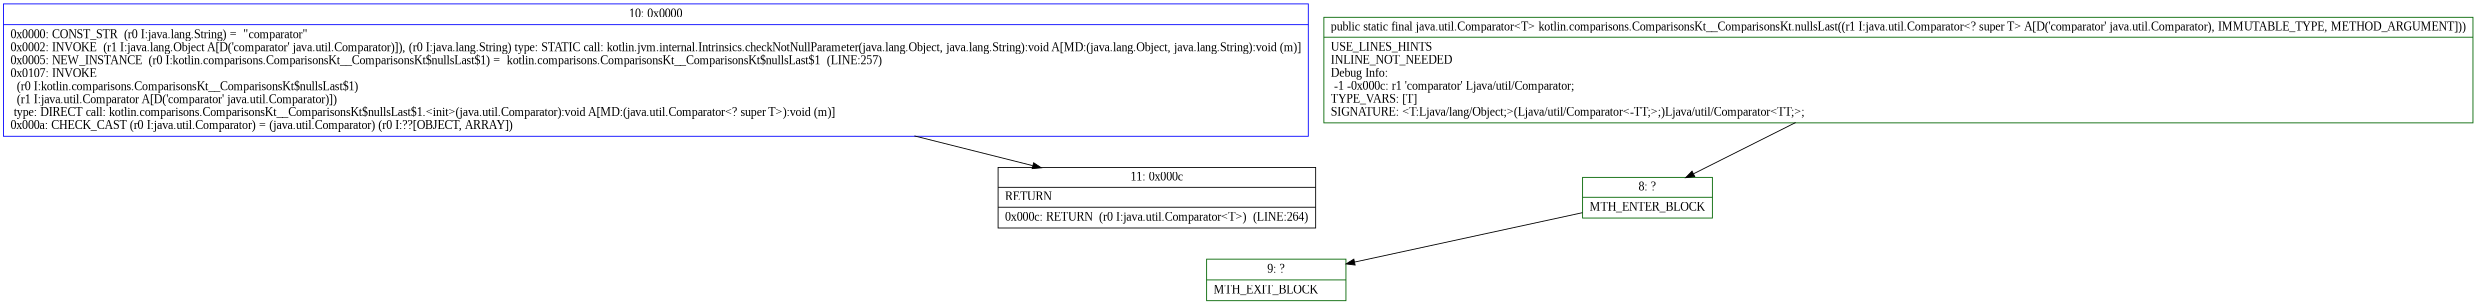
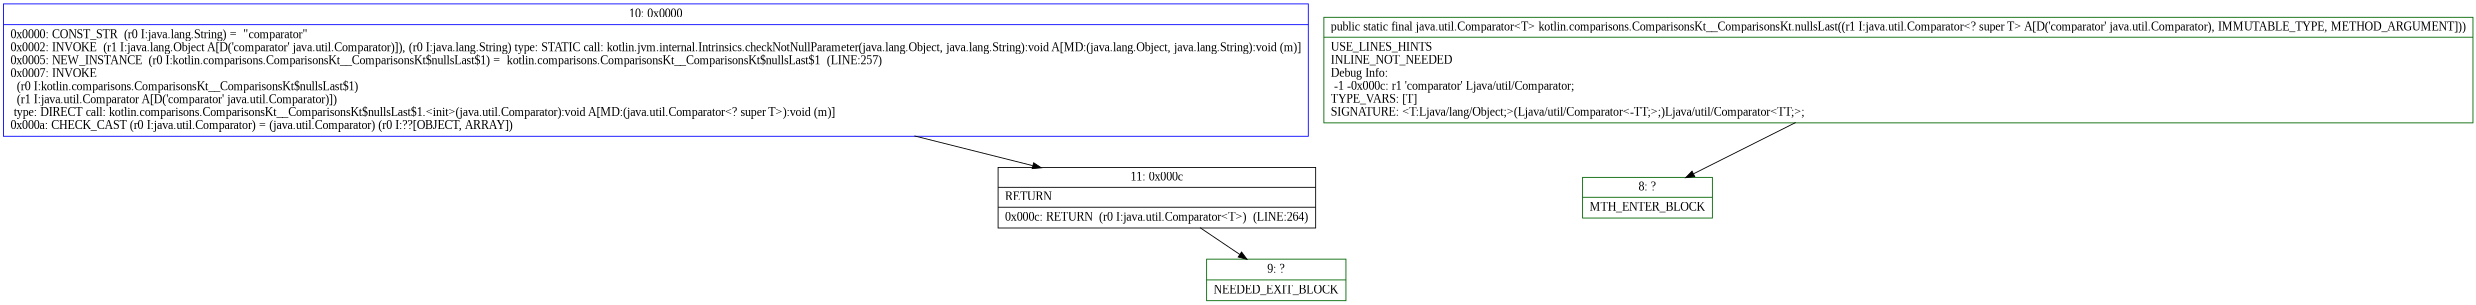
(57, 74) -> (57, 74)
(1468, 237) -> (1220, 241)
(1266, 290) -> (1276, 290)
